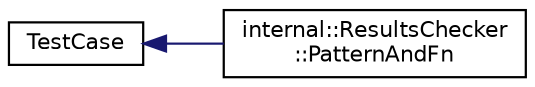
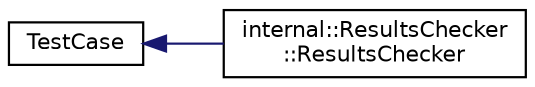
(375, 44) -> (375, 44)
